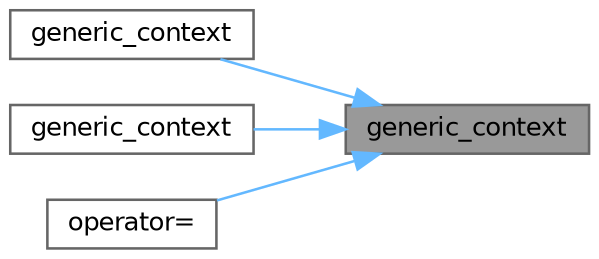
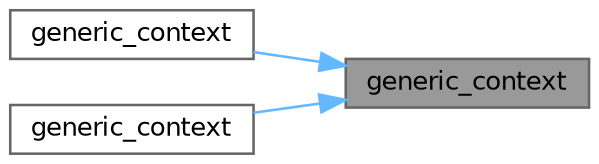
(132, 224) -> none
